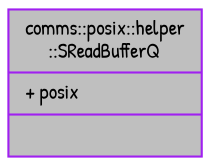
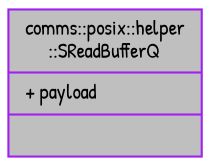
(53, 92) -> (61, 92)
